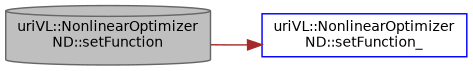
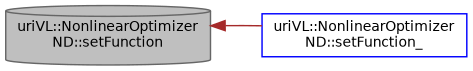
(229, 45) -> (244, 26)
